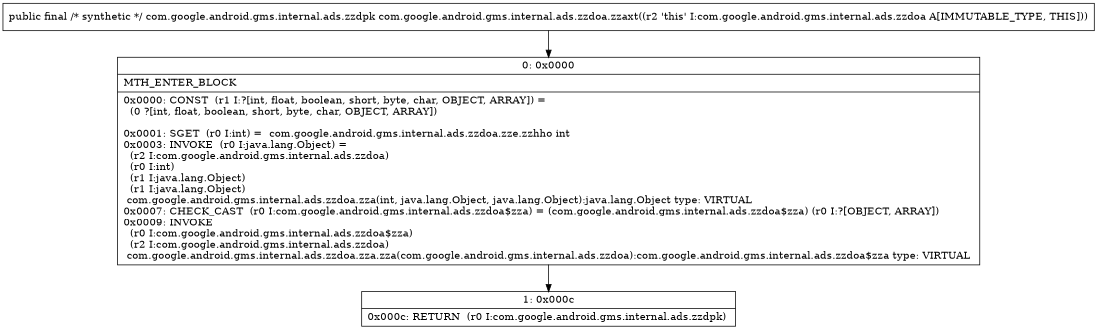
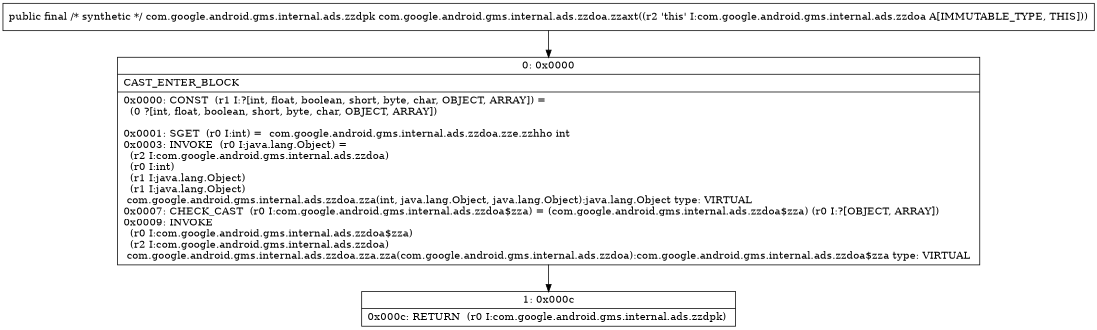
(180, 83) -> (181, 83)
